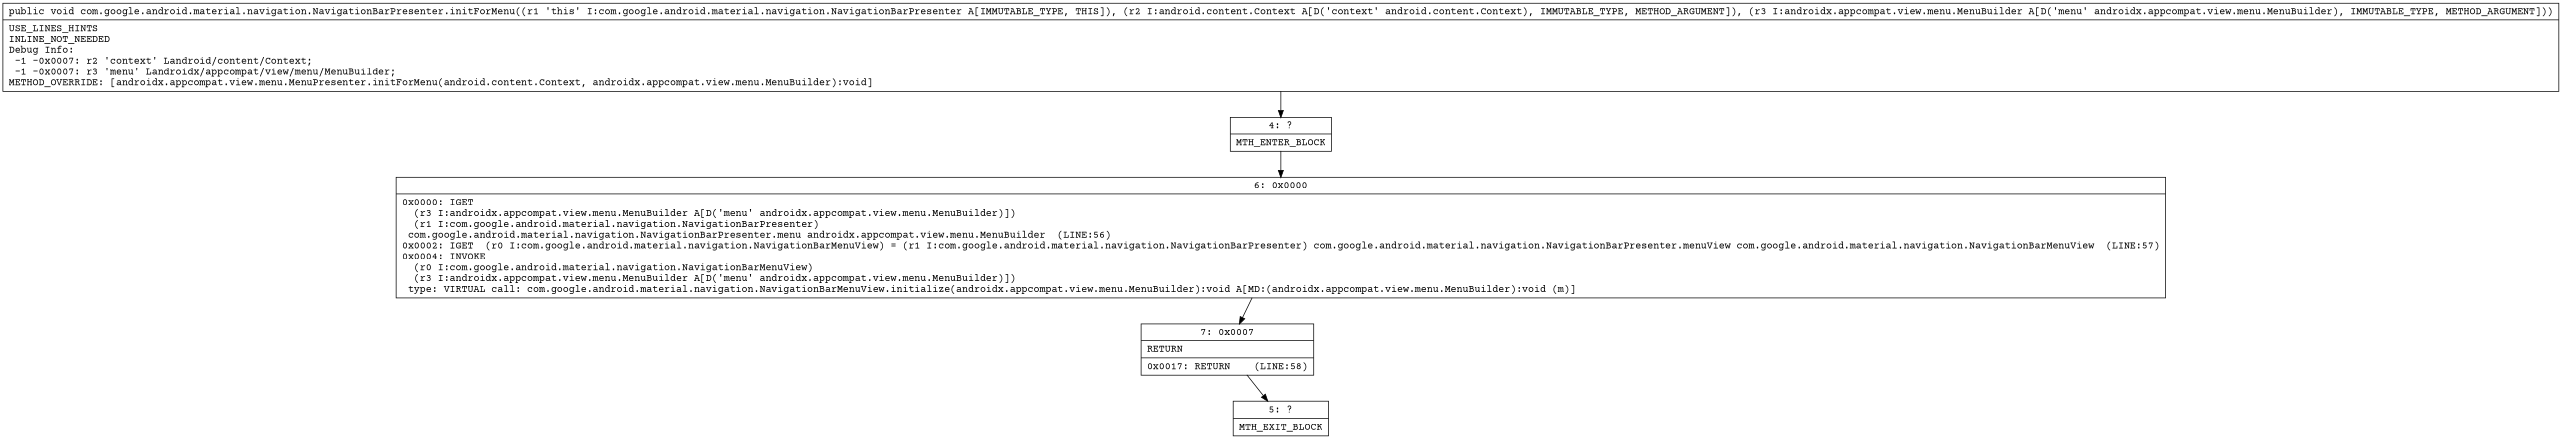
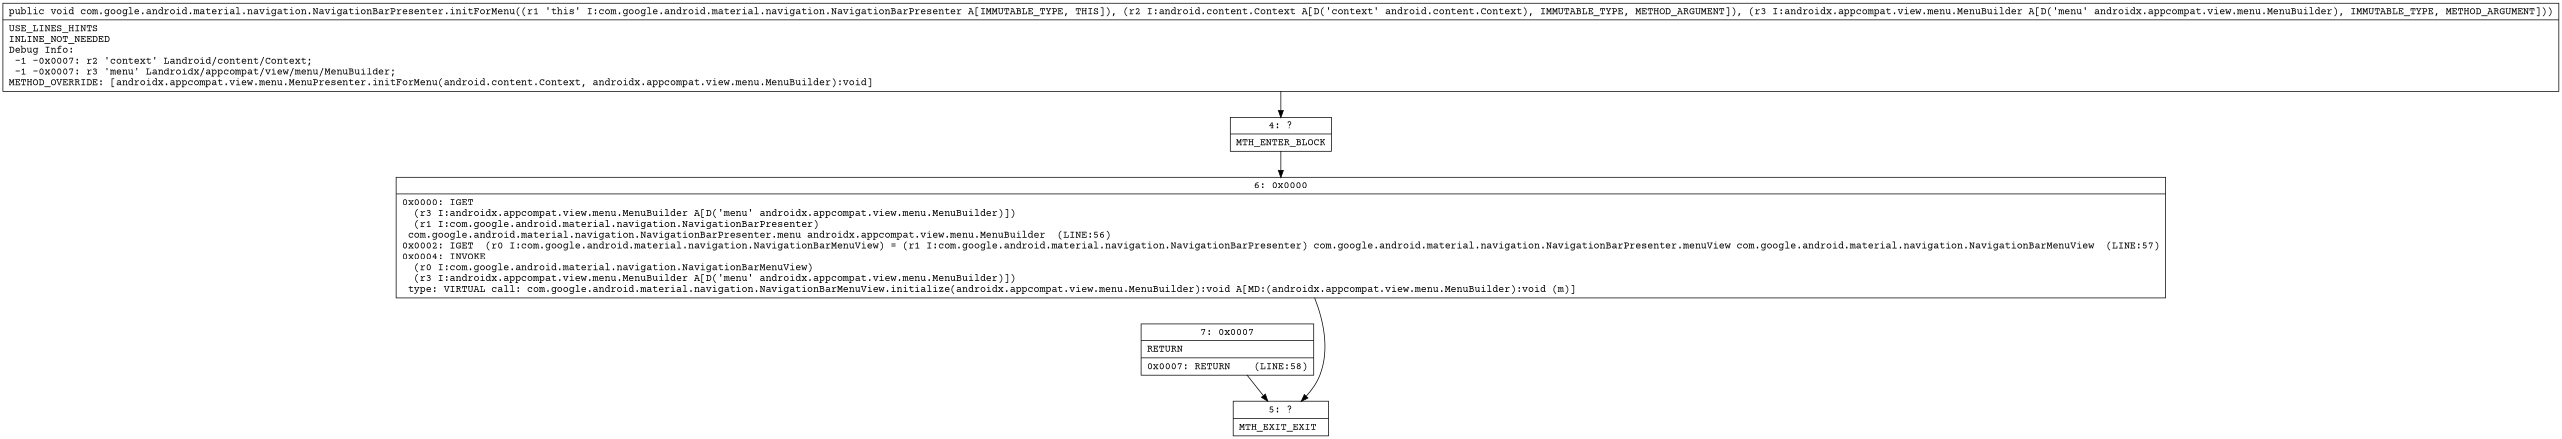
(1247, 308) -> (1325, 349)
(1227, 366) -> (1227, 366)
(1281, 427) -> (1278, 427)
